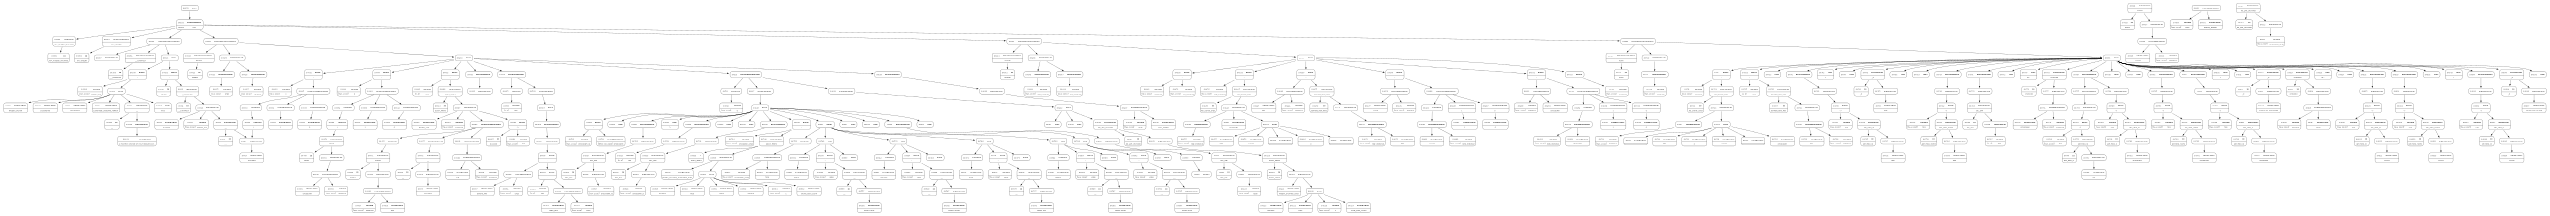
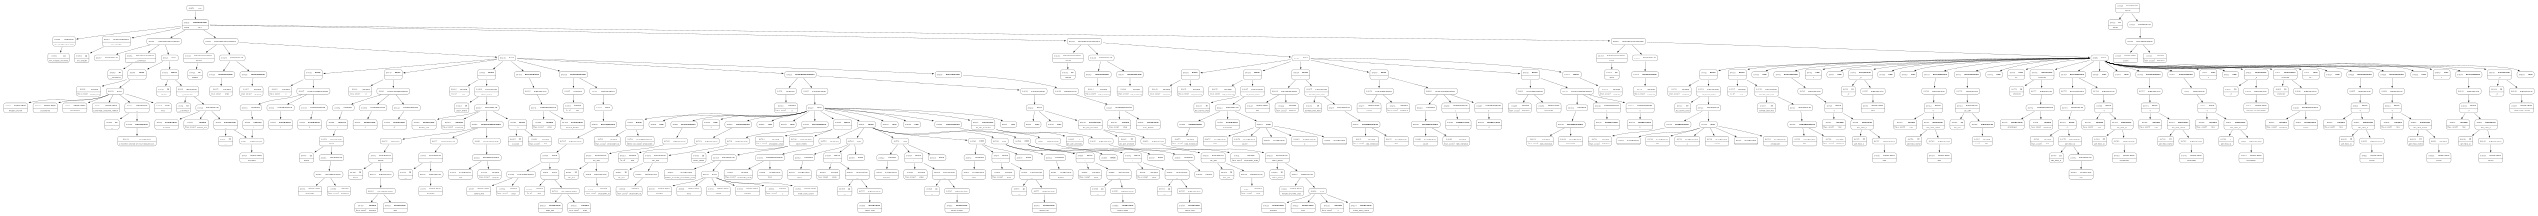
none -> (539, 99)
none -> (897, 111)
(2445, 141) -> (2443, 141)
